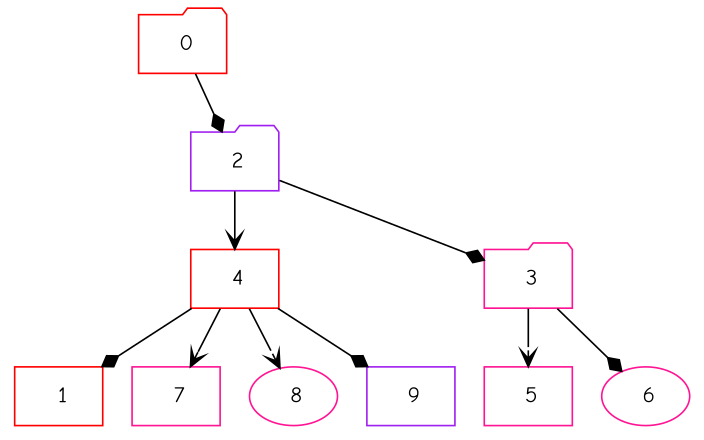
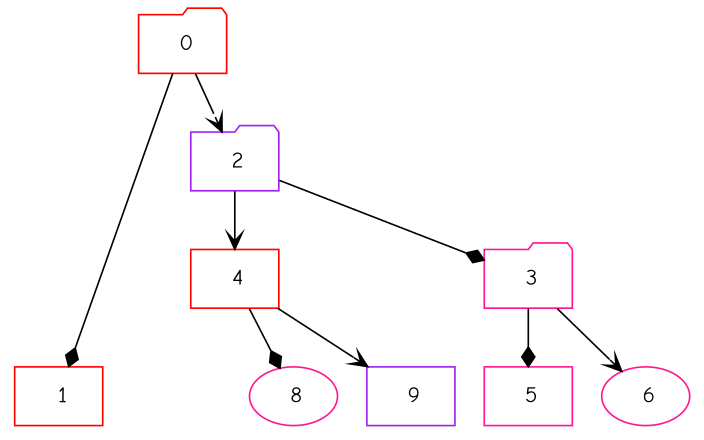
(205, 94) -> (205, 94)
(528, 328) -> (528, 328)
(260, 330) -> (260, 330)
(155, 332) -> (124, 211)
(316, 333) -> (316, 333)
(583, 334) -> (583, 334)
(176, 396) -> none
